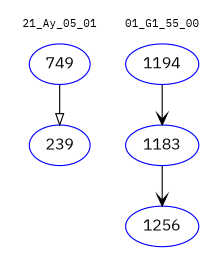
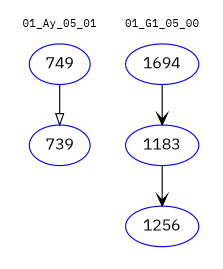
(60, 24) -> (60, 24)
(163, 24) -> (163, 24)
(162, 64) -> (162, 64)
(60, 145) -> (60, 145)
